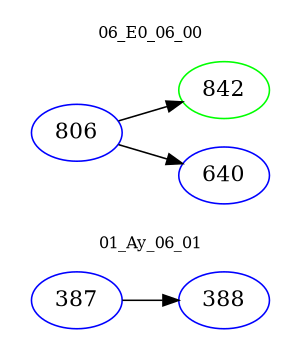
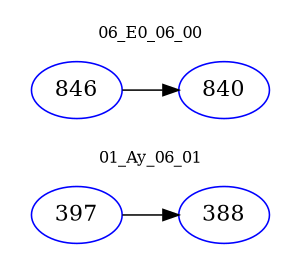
(224, 90) -> none
(77, 133) -> (77, 90)
(224, 175) -> (224, 90)
(77, 300) -> (77, 215)
